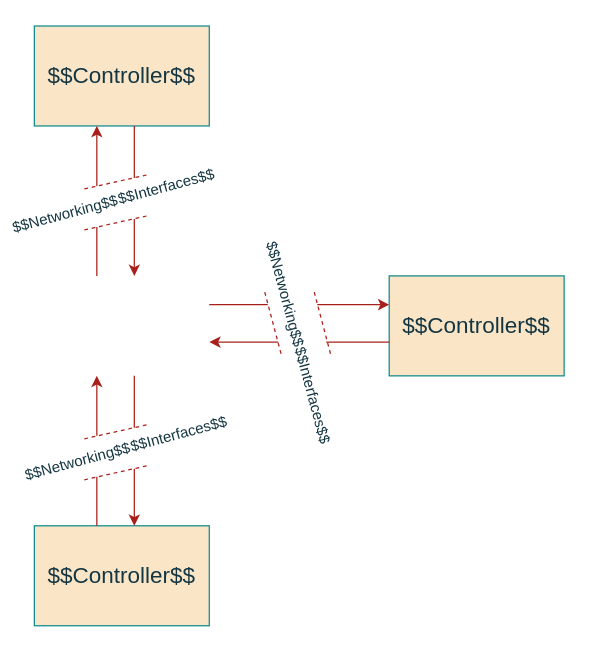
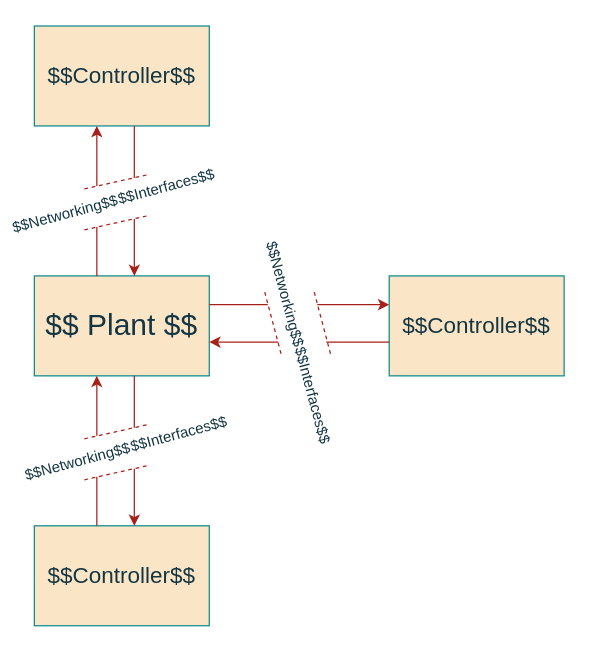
none -> (122, 326)
